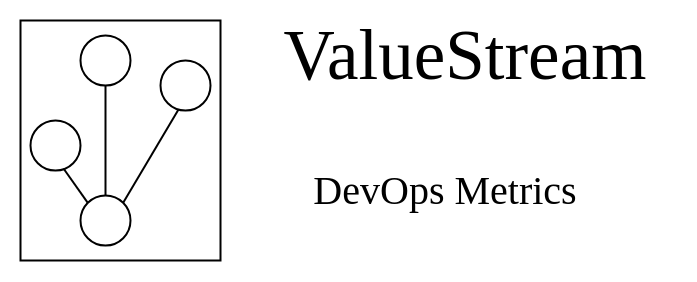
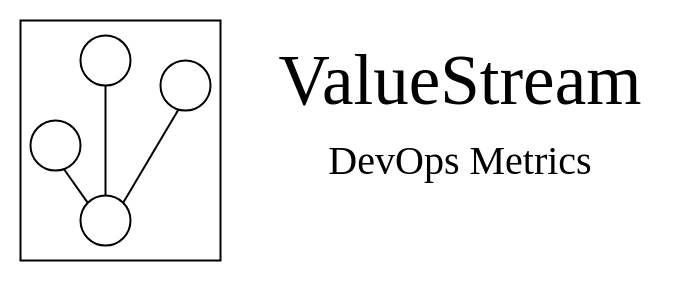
(466, 56) -> (461, 81)
(446, 191) -> (461, 161)
